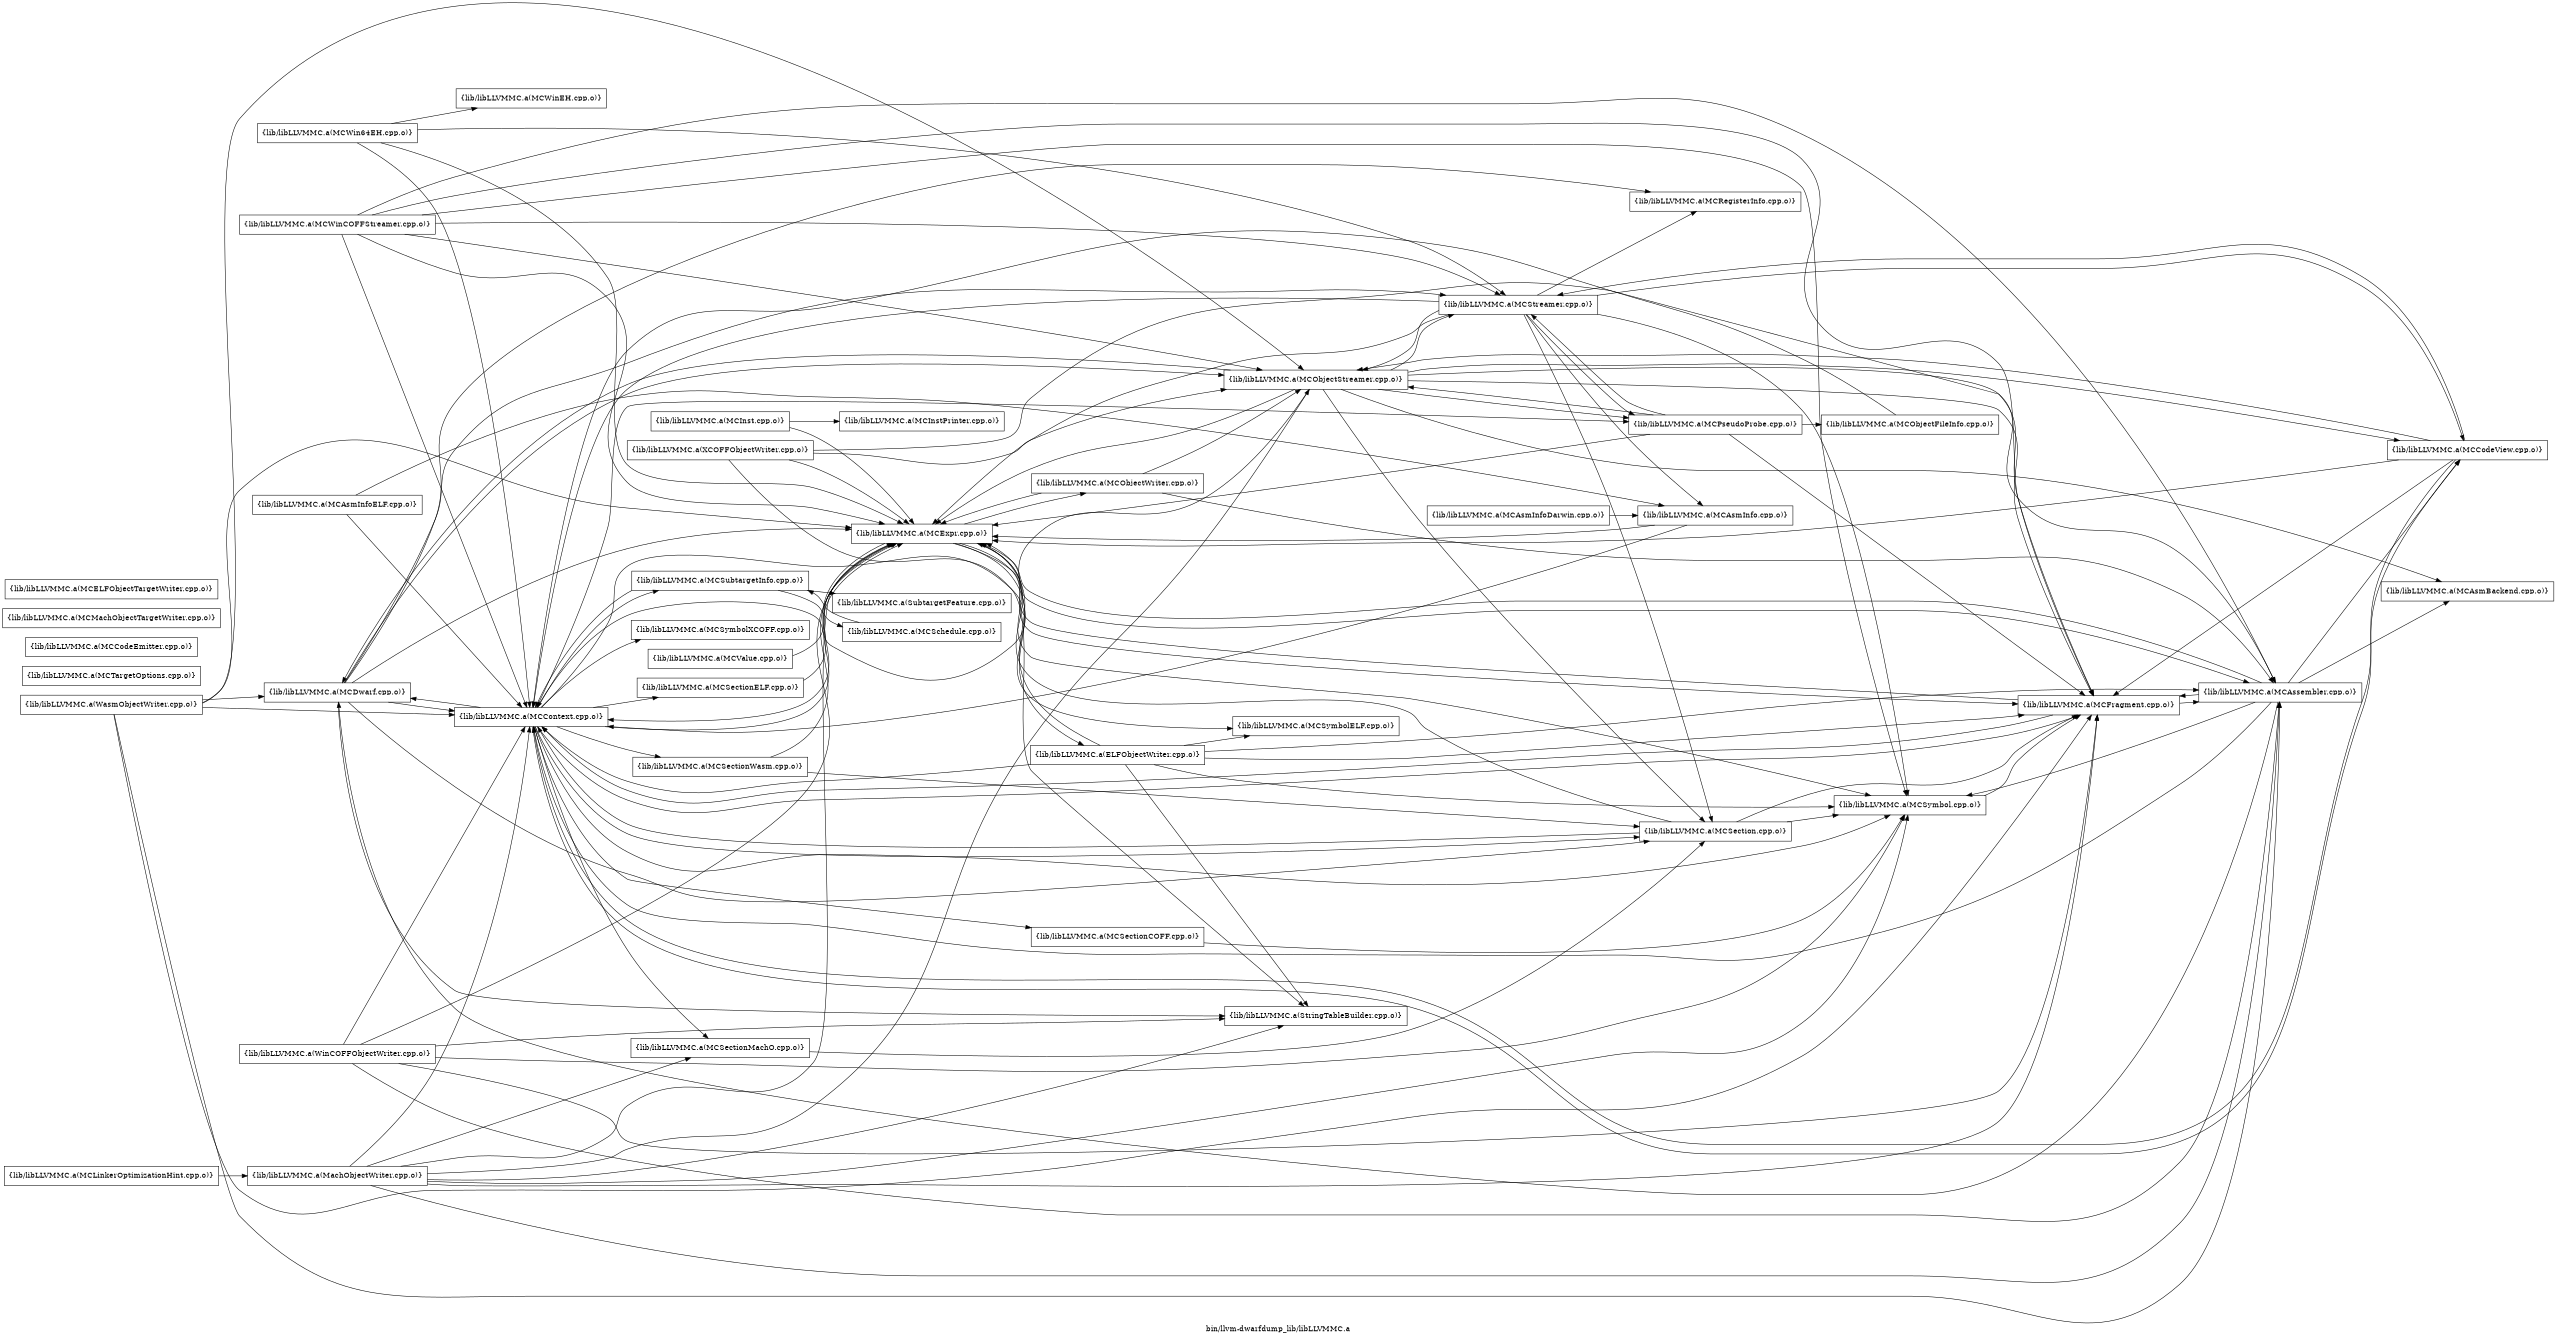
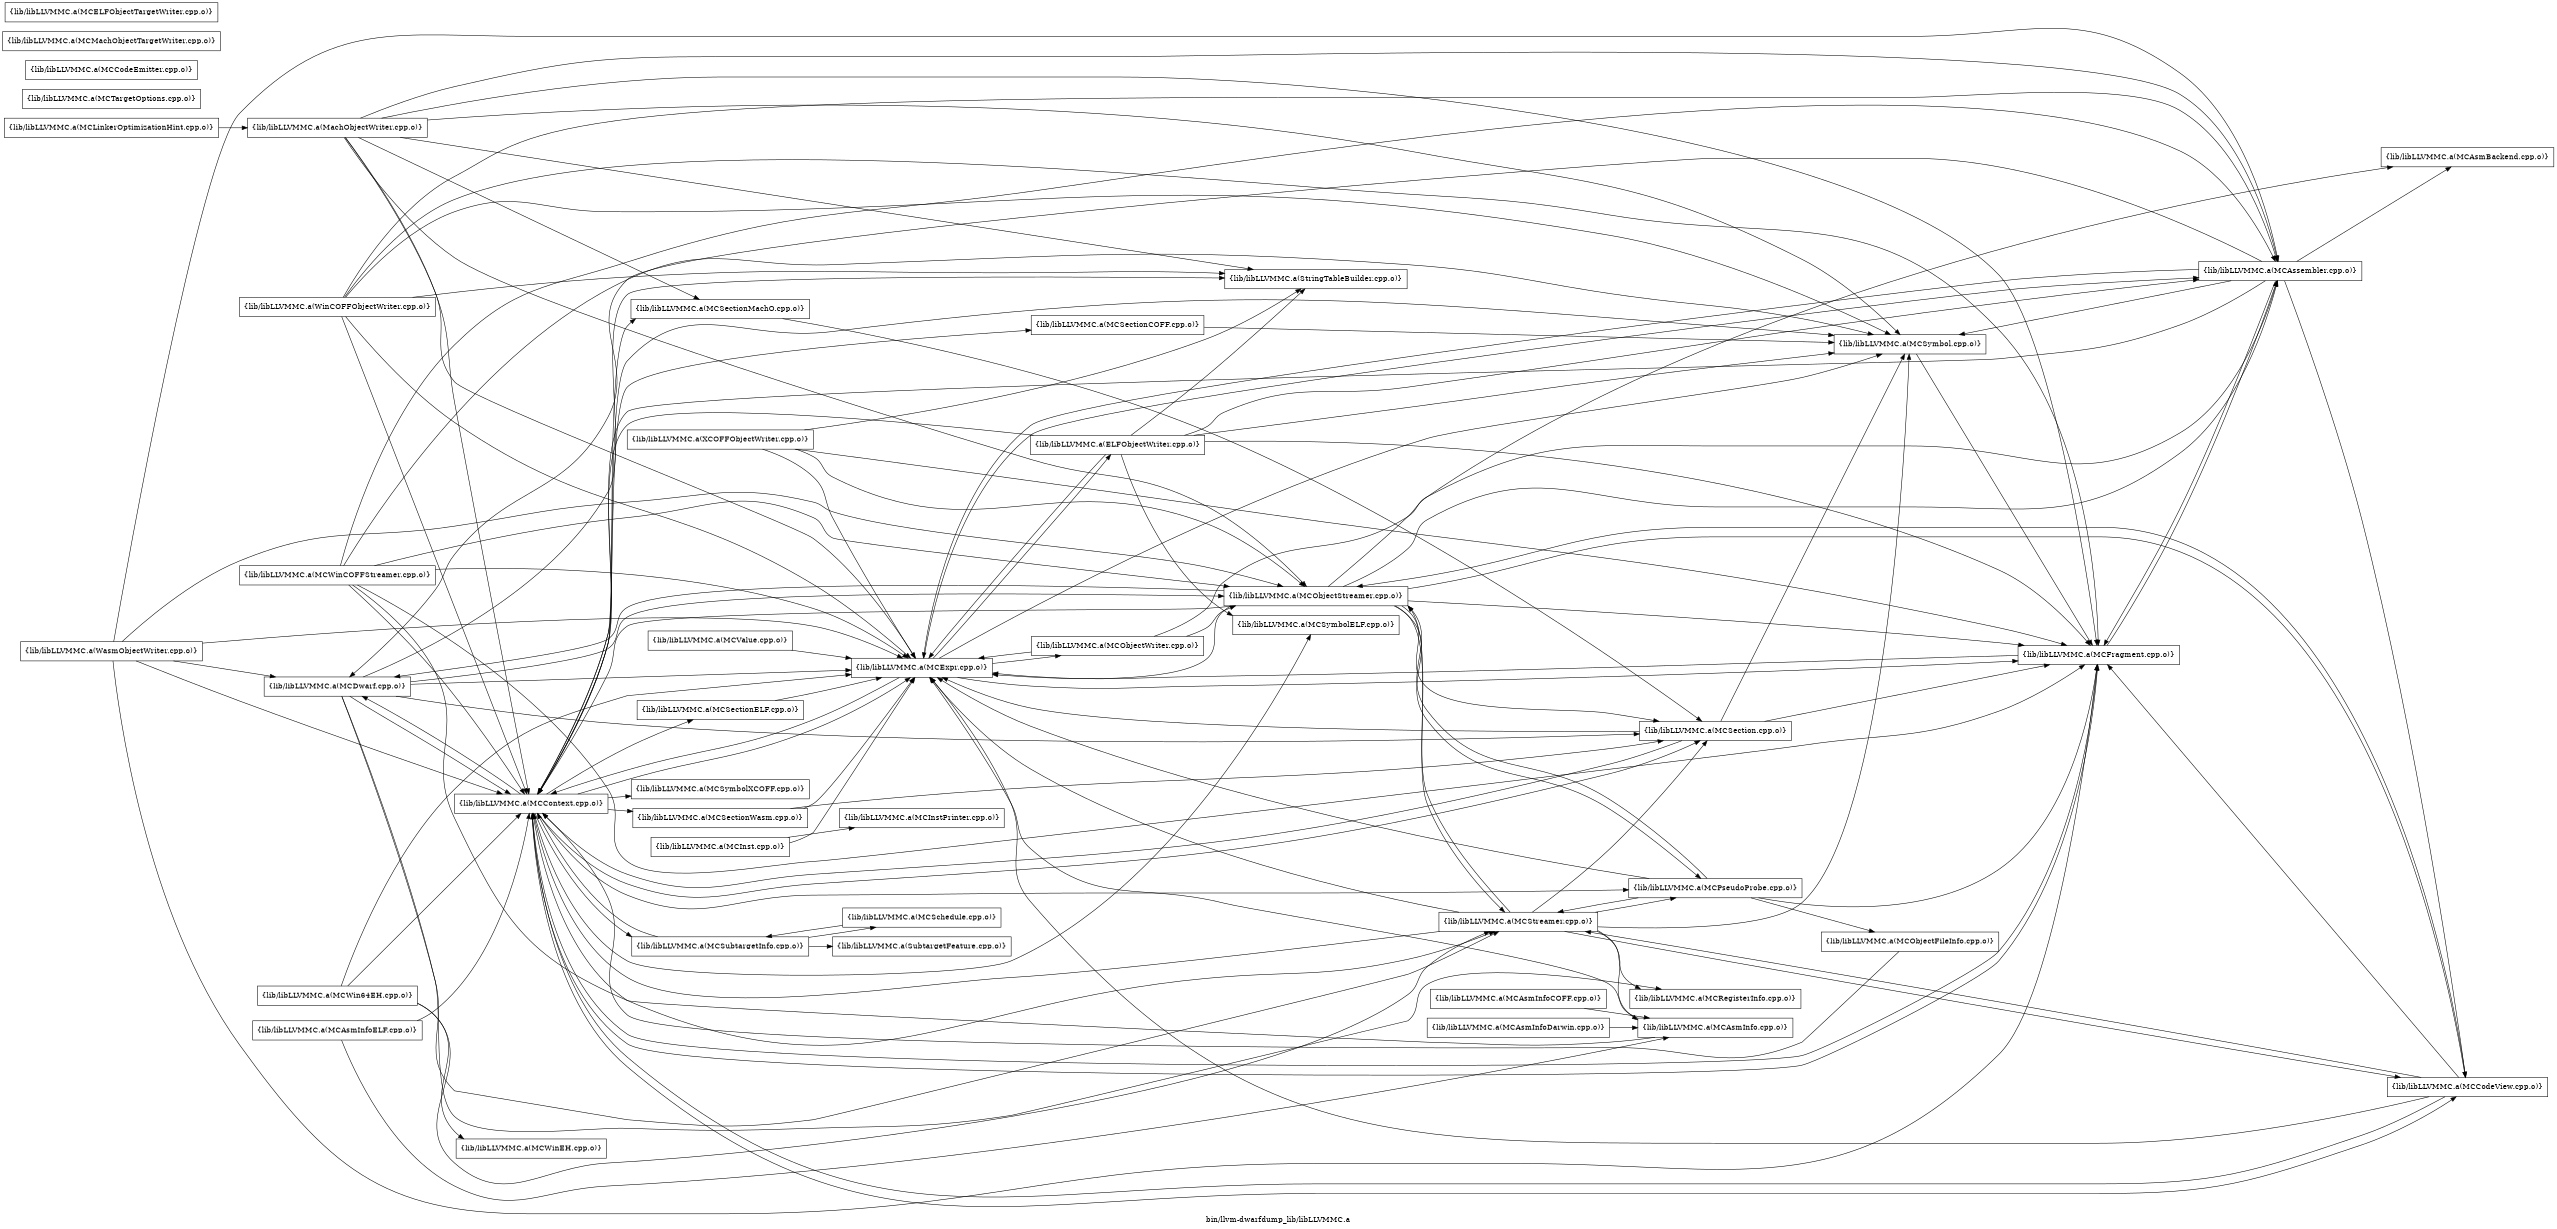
none -> (1518, 999)
